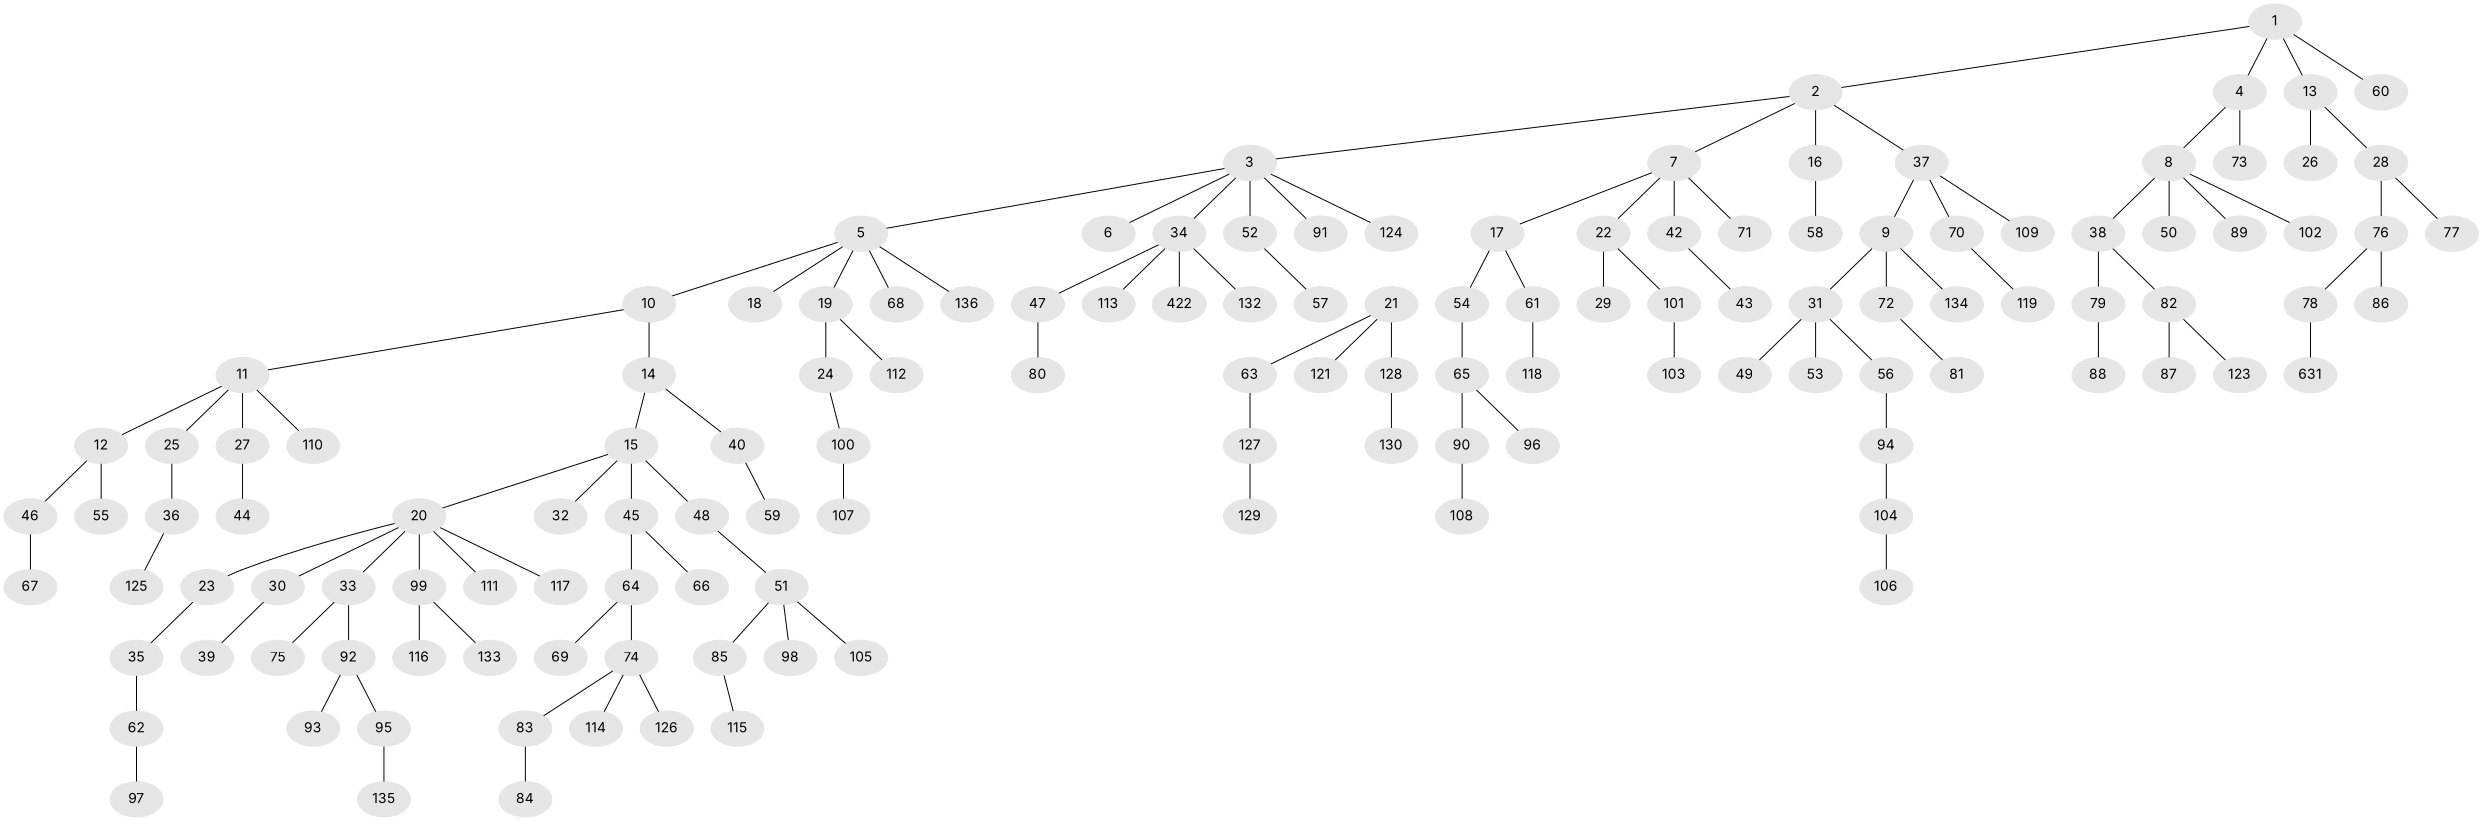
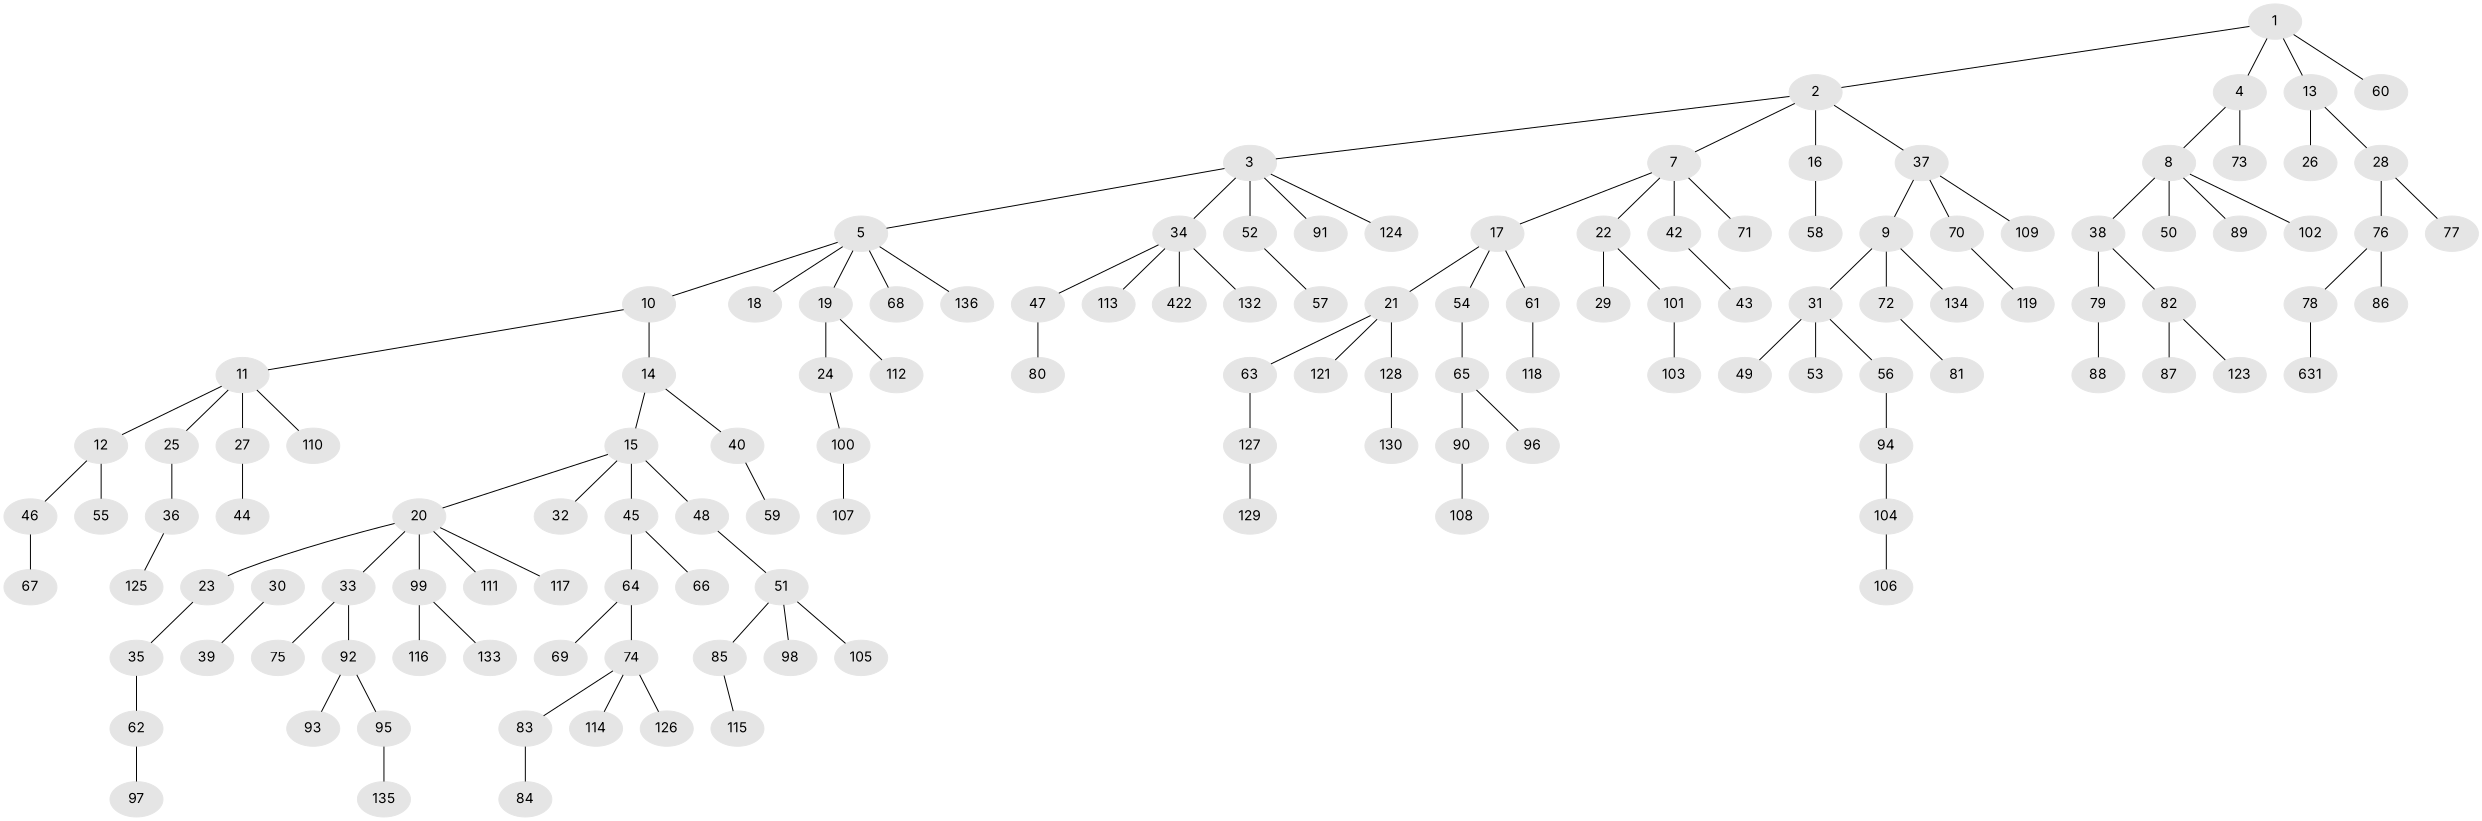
(1109, 234) -> none
none -> (1444, 269)
(349, 552) -> none
